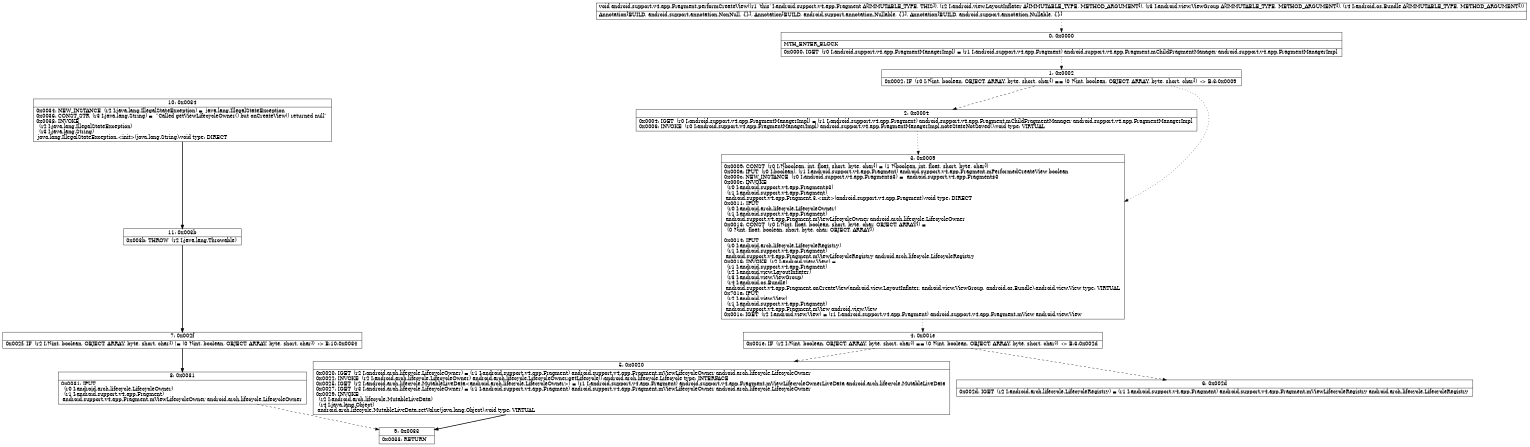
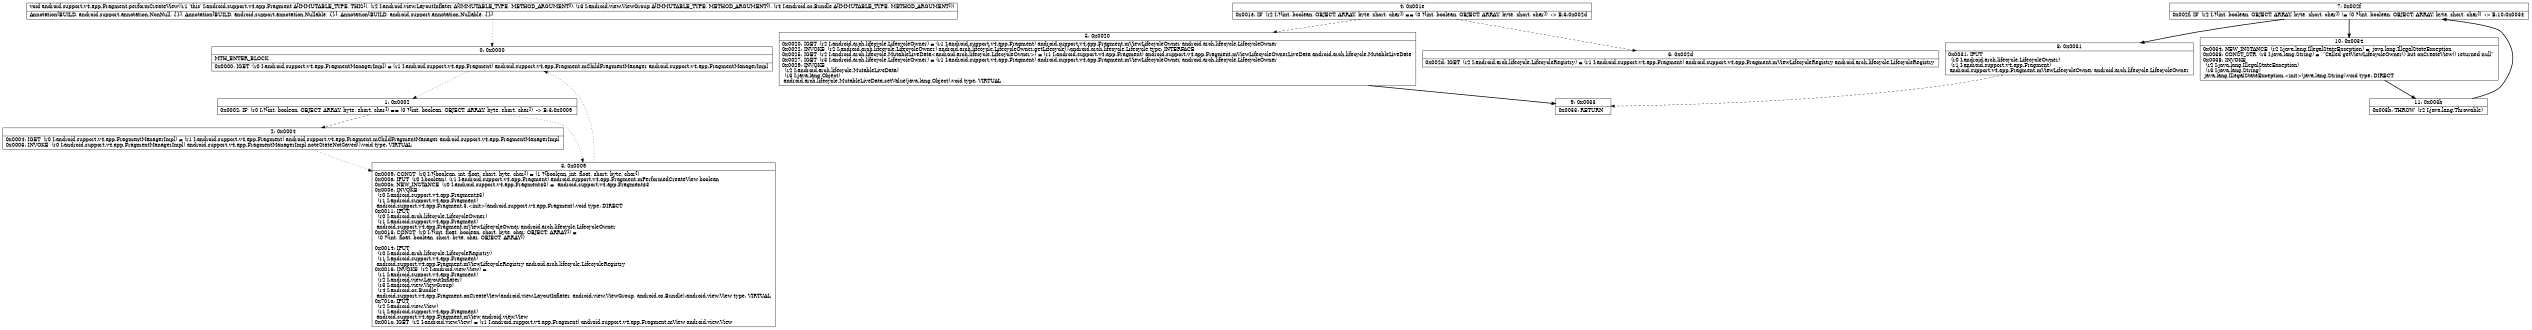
none -> (2349, 27)
(923, 324) -> (586, 109)
(345, 405) -> (811, 76)
